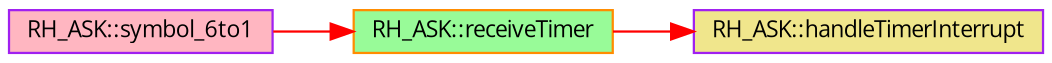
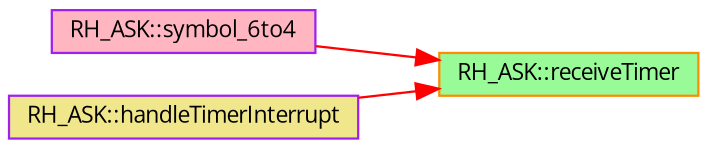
(141, 32) -> (184, 32)
(642, 32) -> (387, 94)
